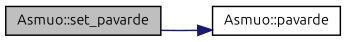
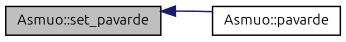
(179, 31) -> (194, 11)
